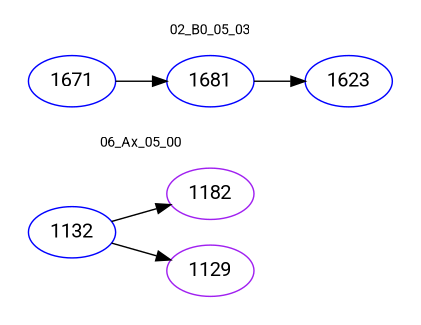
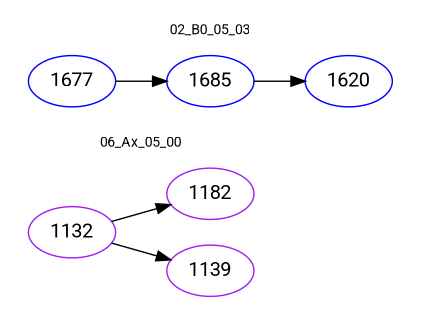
(72, 81) -> (72, 81)
(210, 81) -> (210, 81)
(349, 81) -> (349, 81)
(72, 232) -> (72, 232)
(210, 271) -> (210, 271)
